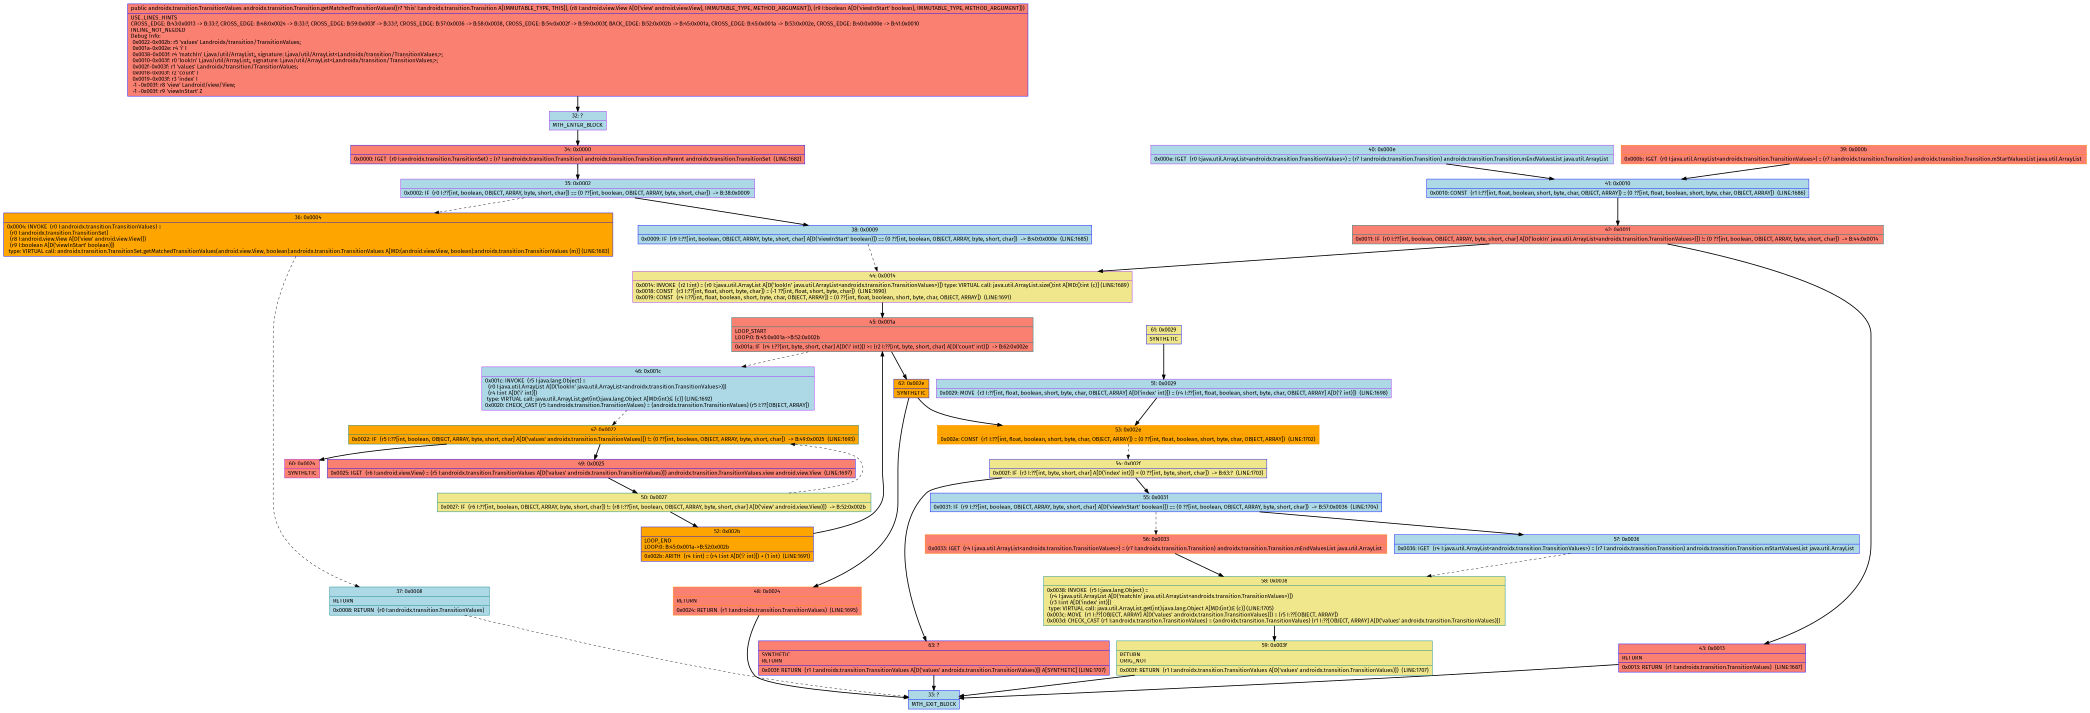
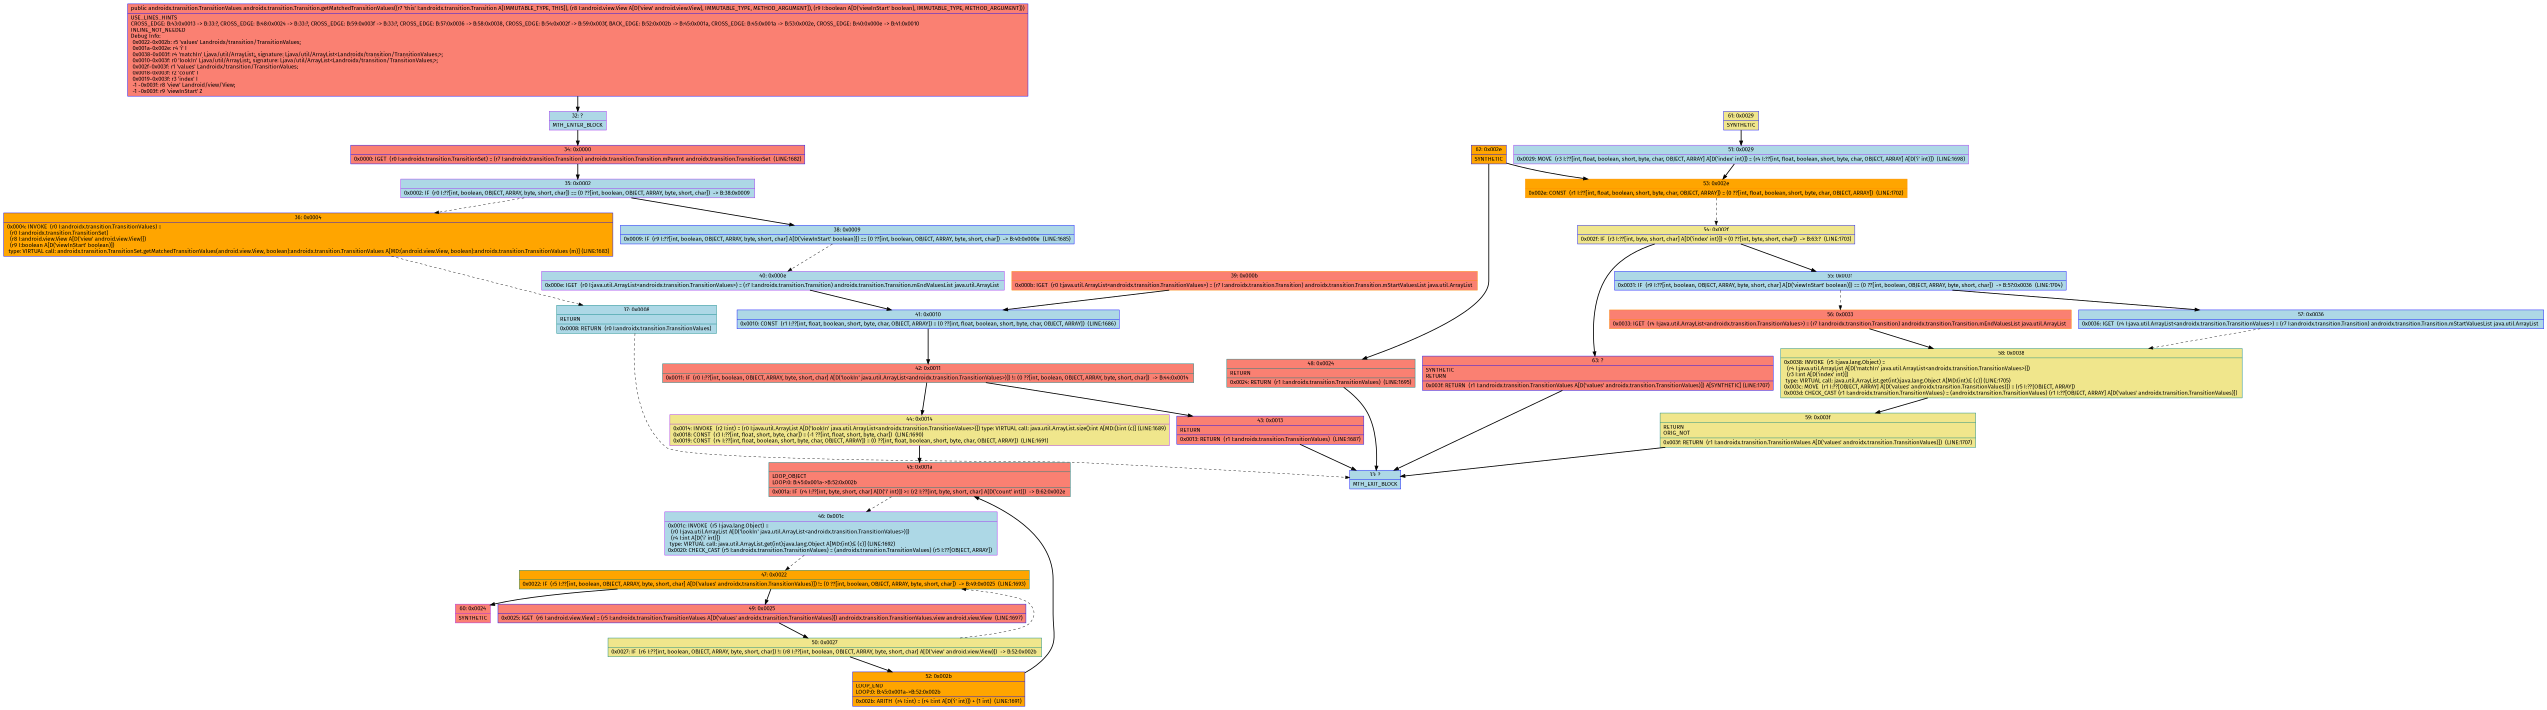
(872, 256) -> (812, 257)
(751, 331) -> (790, 476)
(898, 364) -> none
(767, 601) -> (1321, 373)
